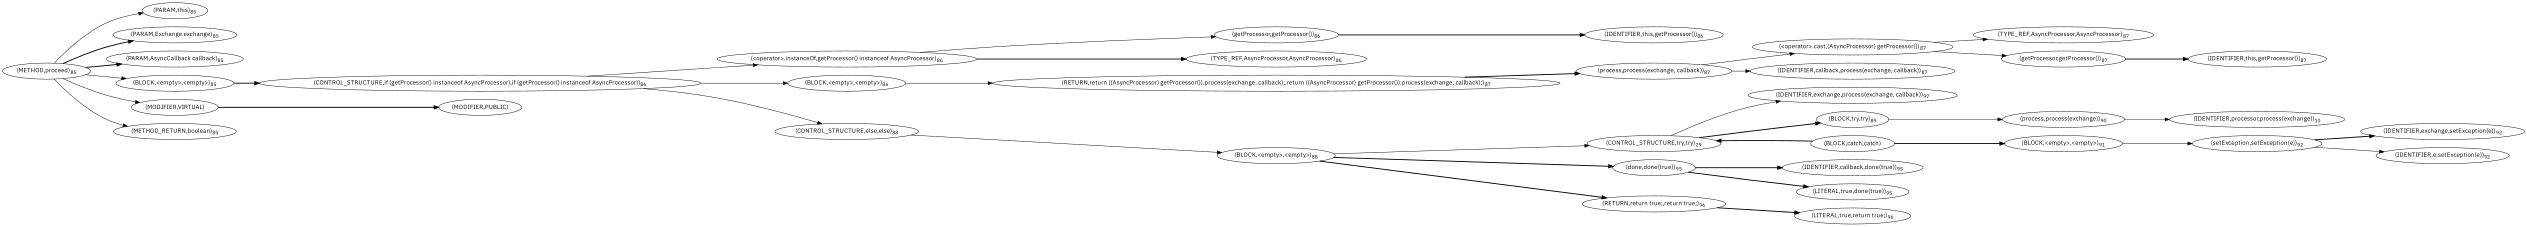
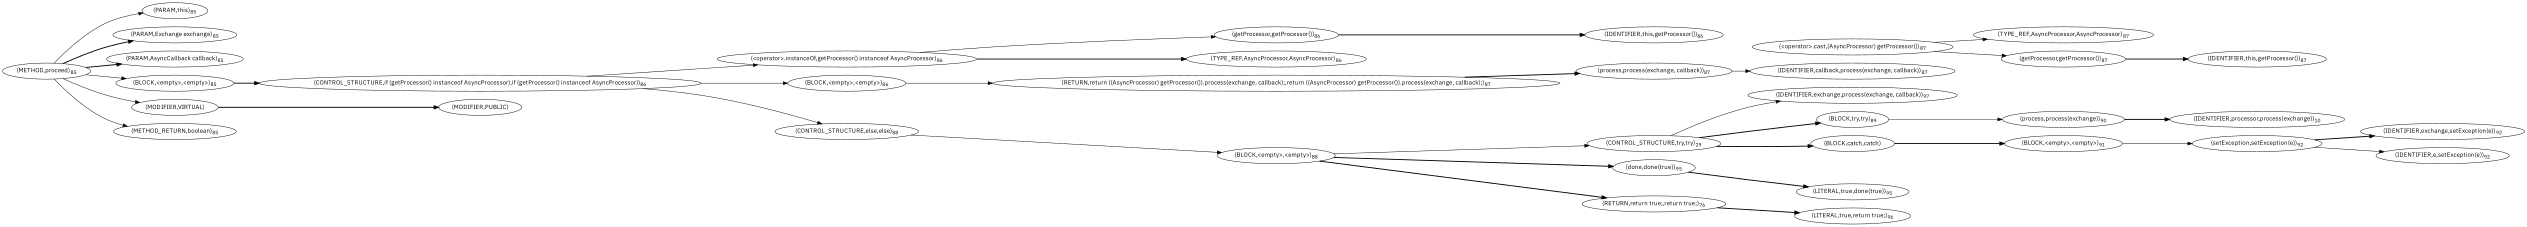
(1746, 59) -> none
(2145, 119) -> (2145, 119)
(1767, 141) -> (1762, 147)
(1853, 168) -> none
(1702, 203) -> (1702, 203)
